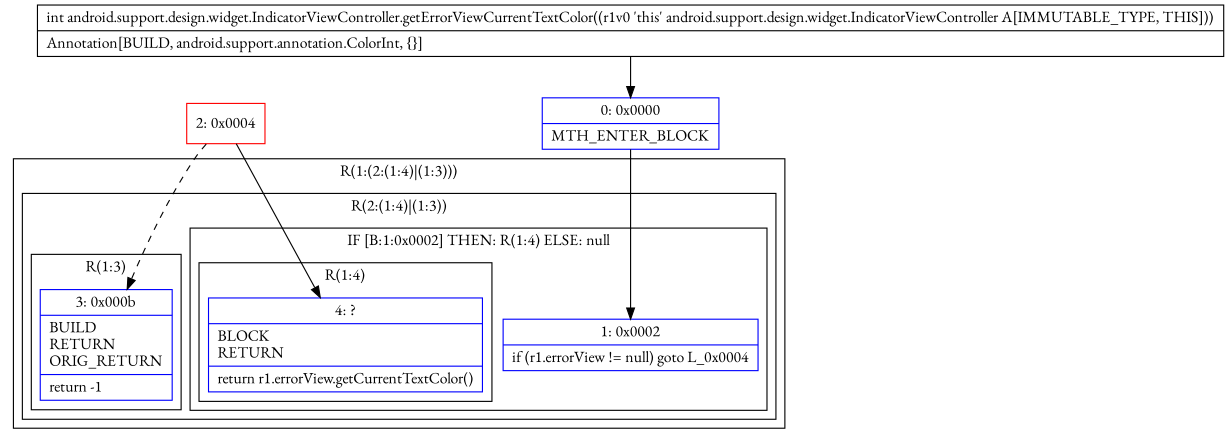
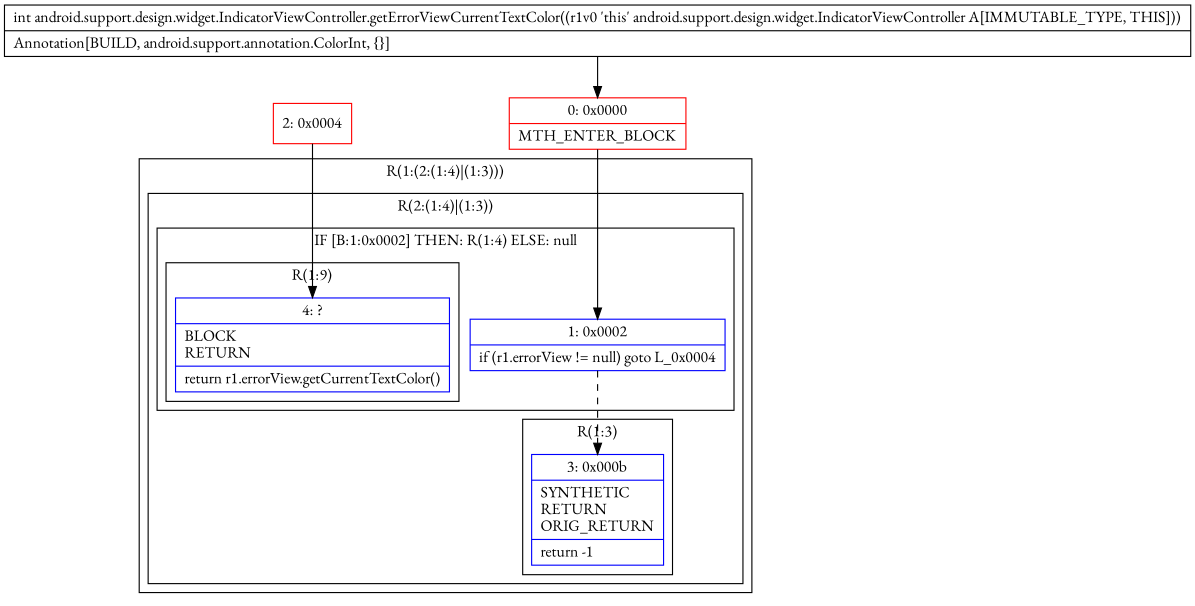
(631, 124) -> (598, 124)
(165, 209) -> (598, 403)
(345, 276) -> (312, 276)
(73, 328) -> (585, 493)
